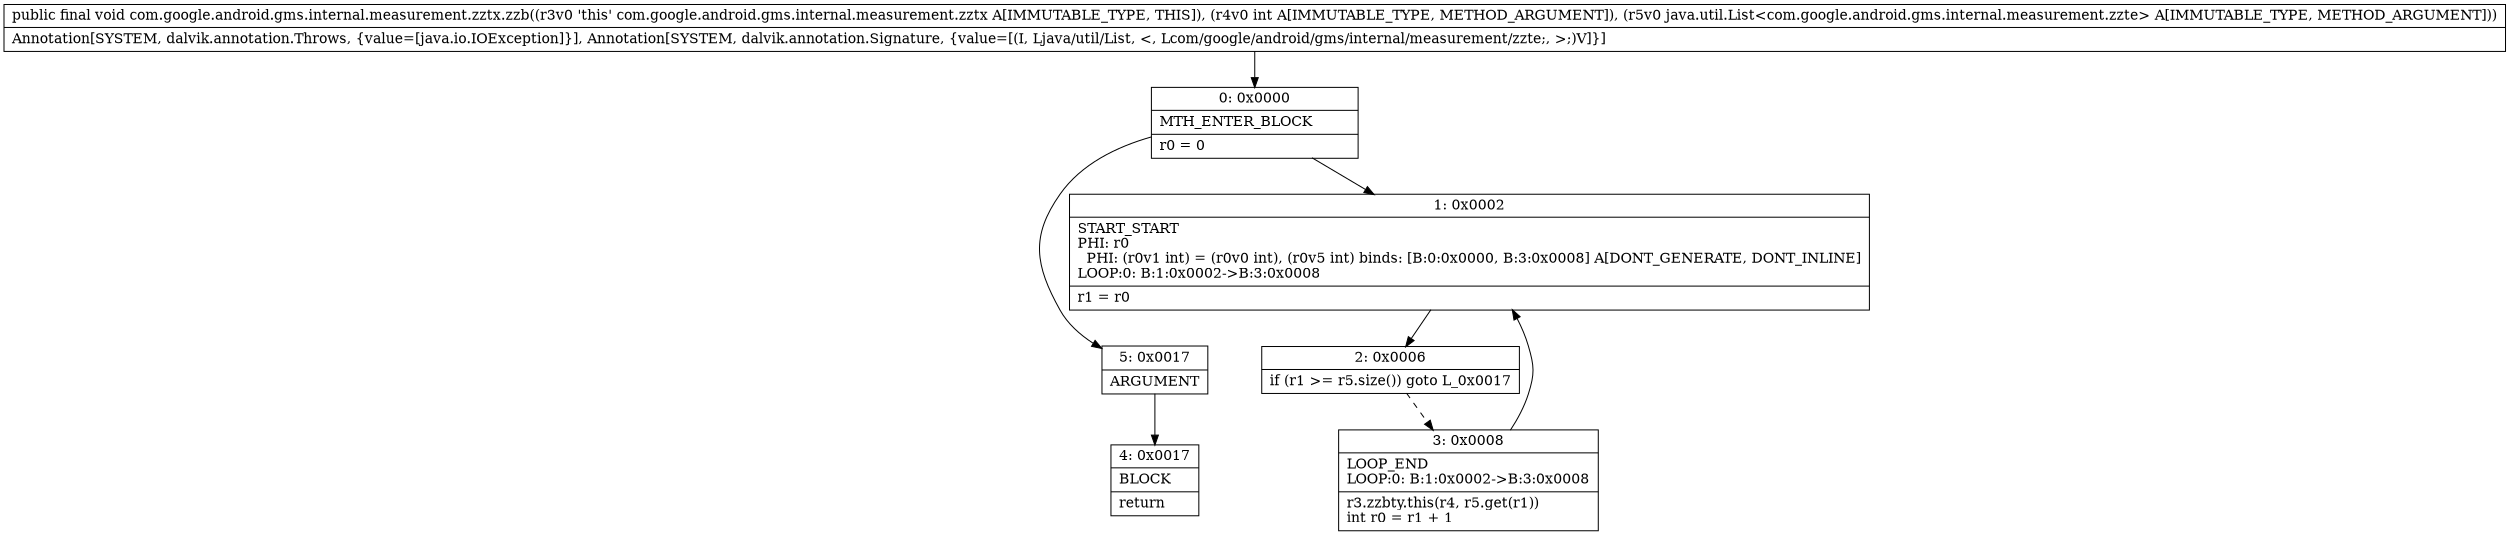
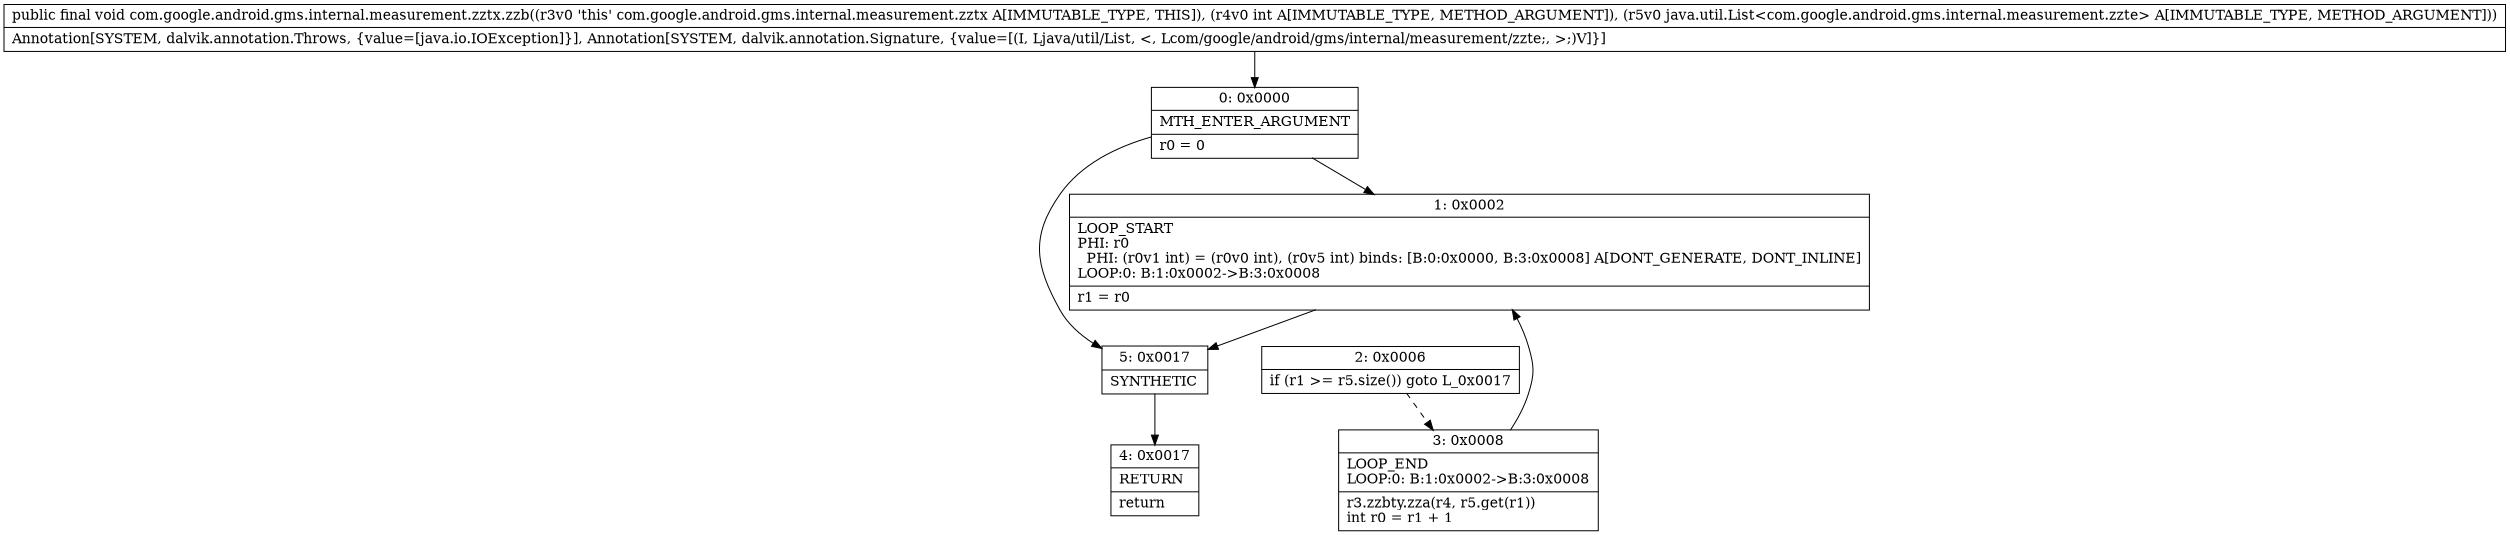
(1236, 122) -> (1255, 122)
(1128, 229) -> (1125, 229)
(1421, 324) -> (1267, 328)
(1155, 381) -> (1154, 381)
(1145, 479) -> (1151, 479)
(1443, 503) -> (1441, 503)
